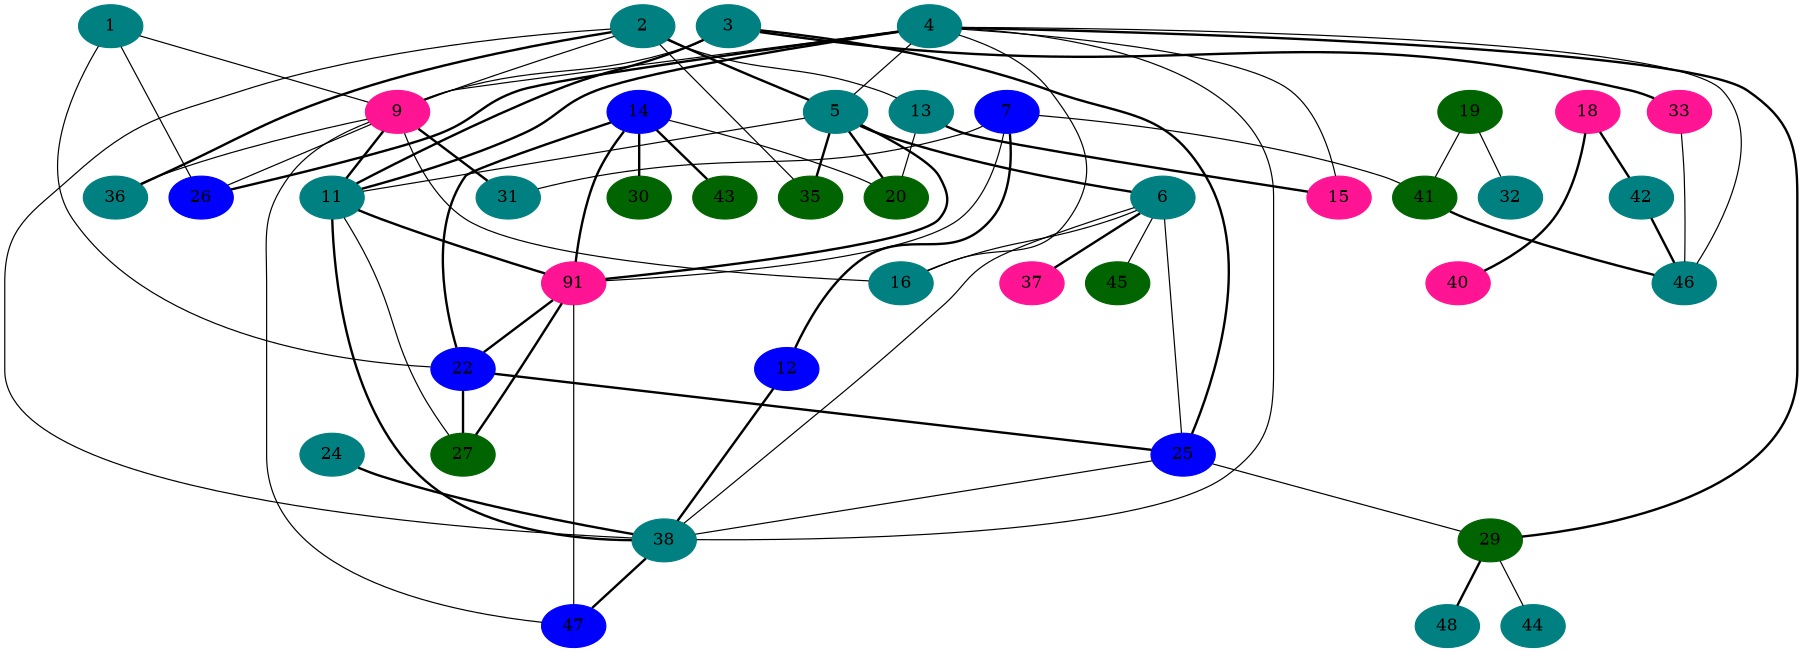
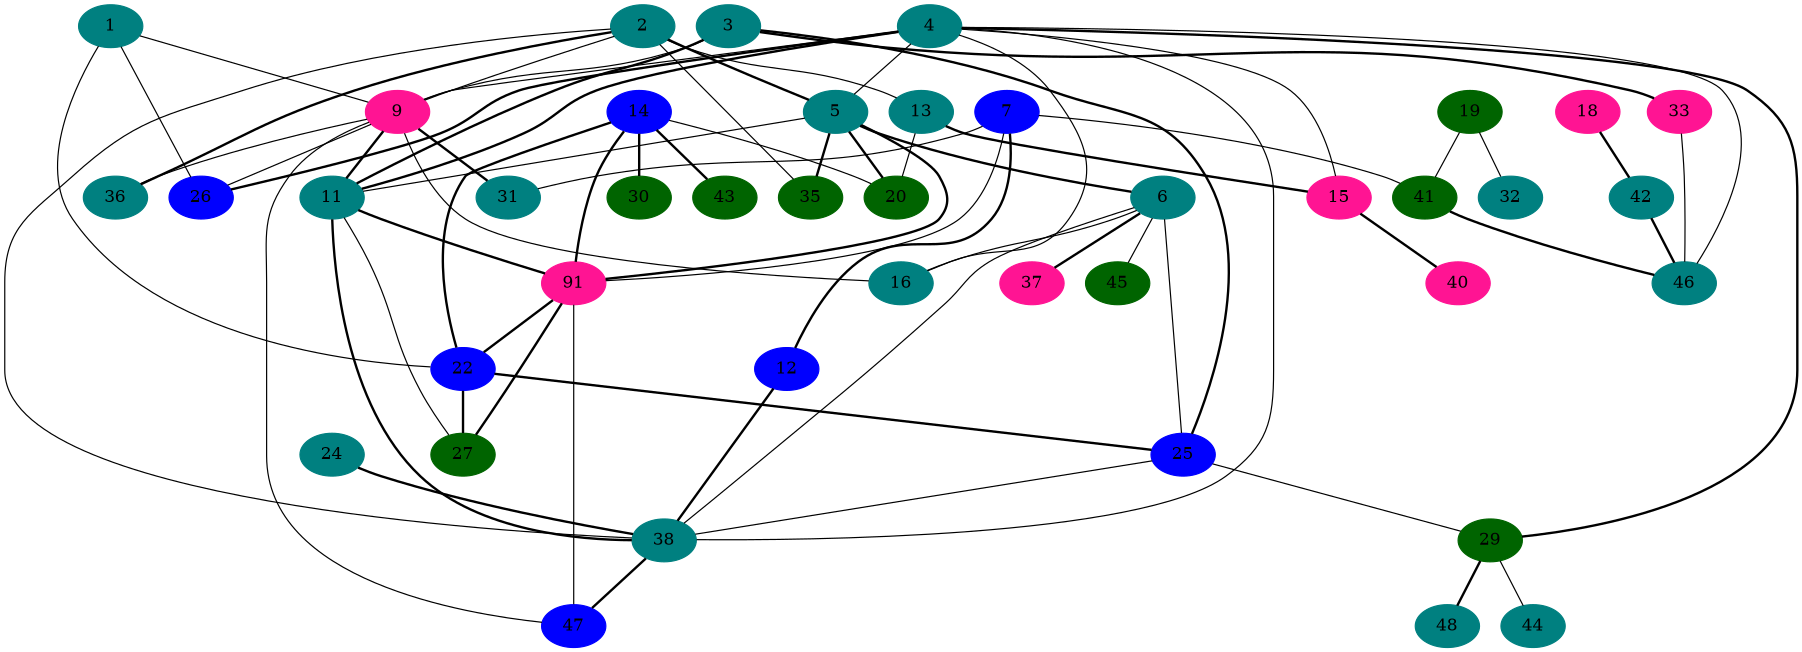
(1555, 217) -> (1398, 240)
